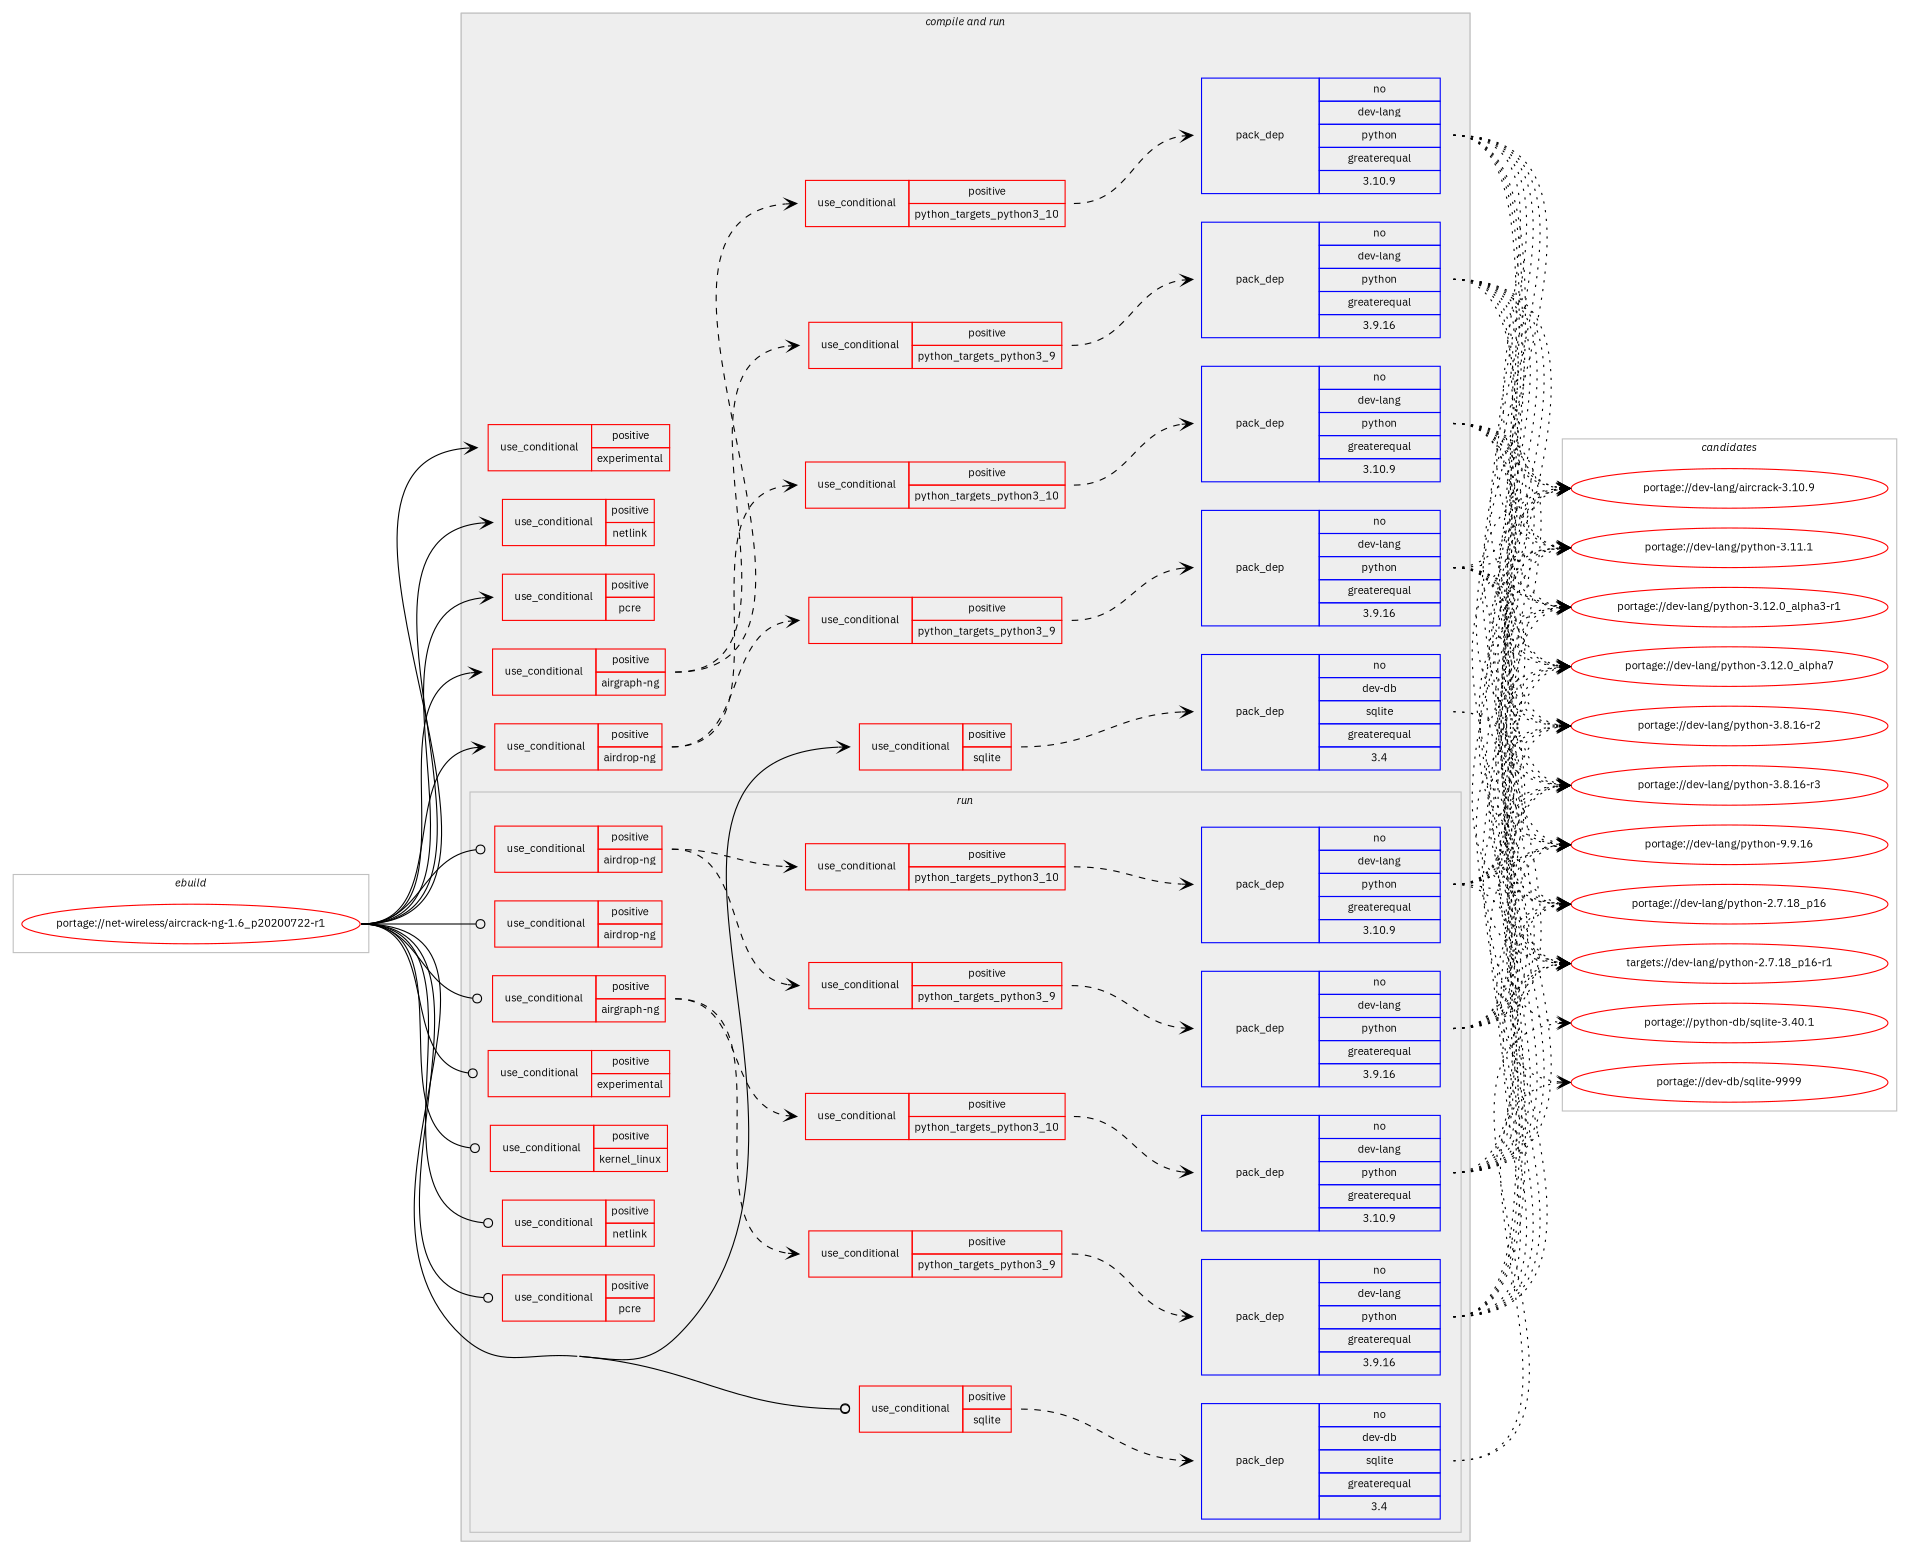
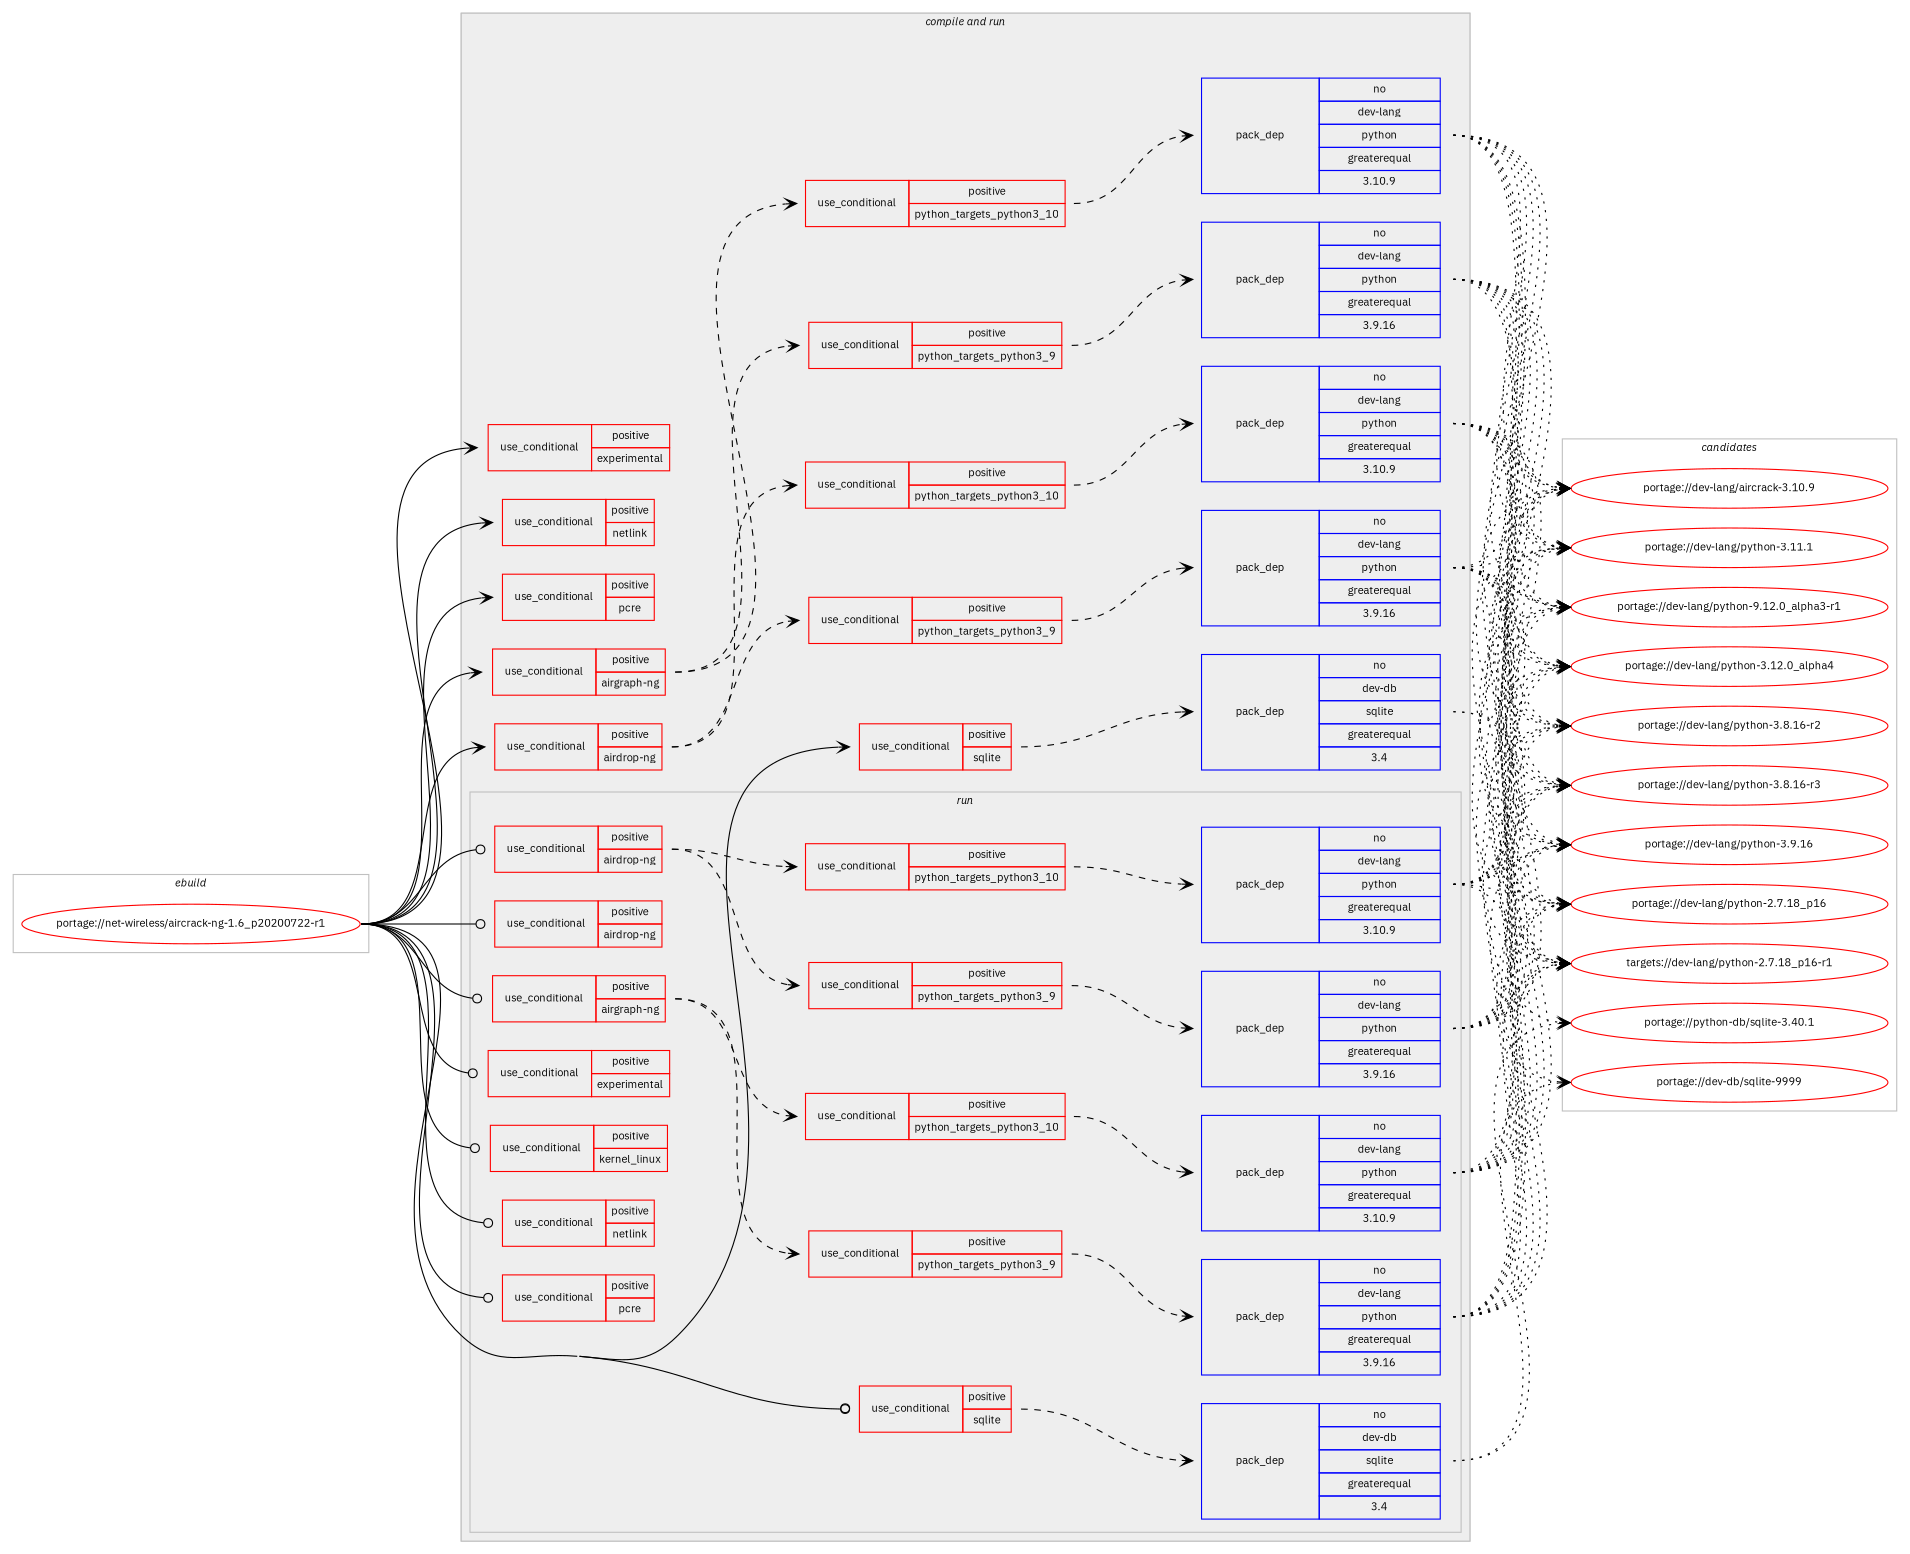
(1730, 607) -> (1730, 607)
(1730, 667) -> (1730, 667)
(1730, 845) -> (1730, 845)
